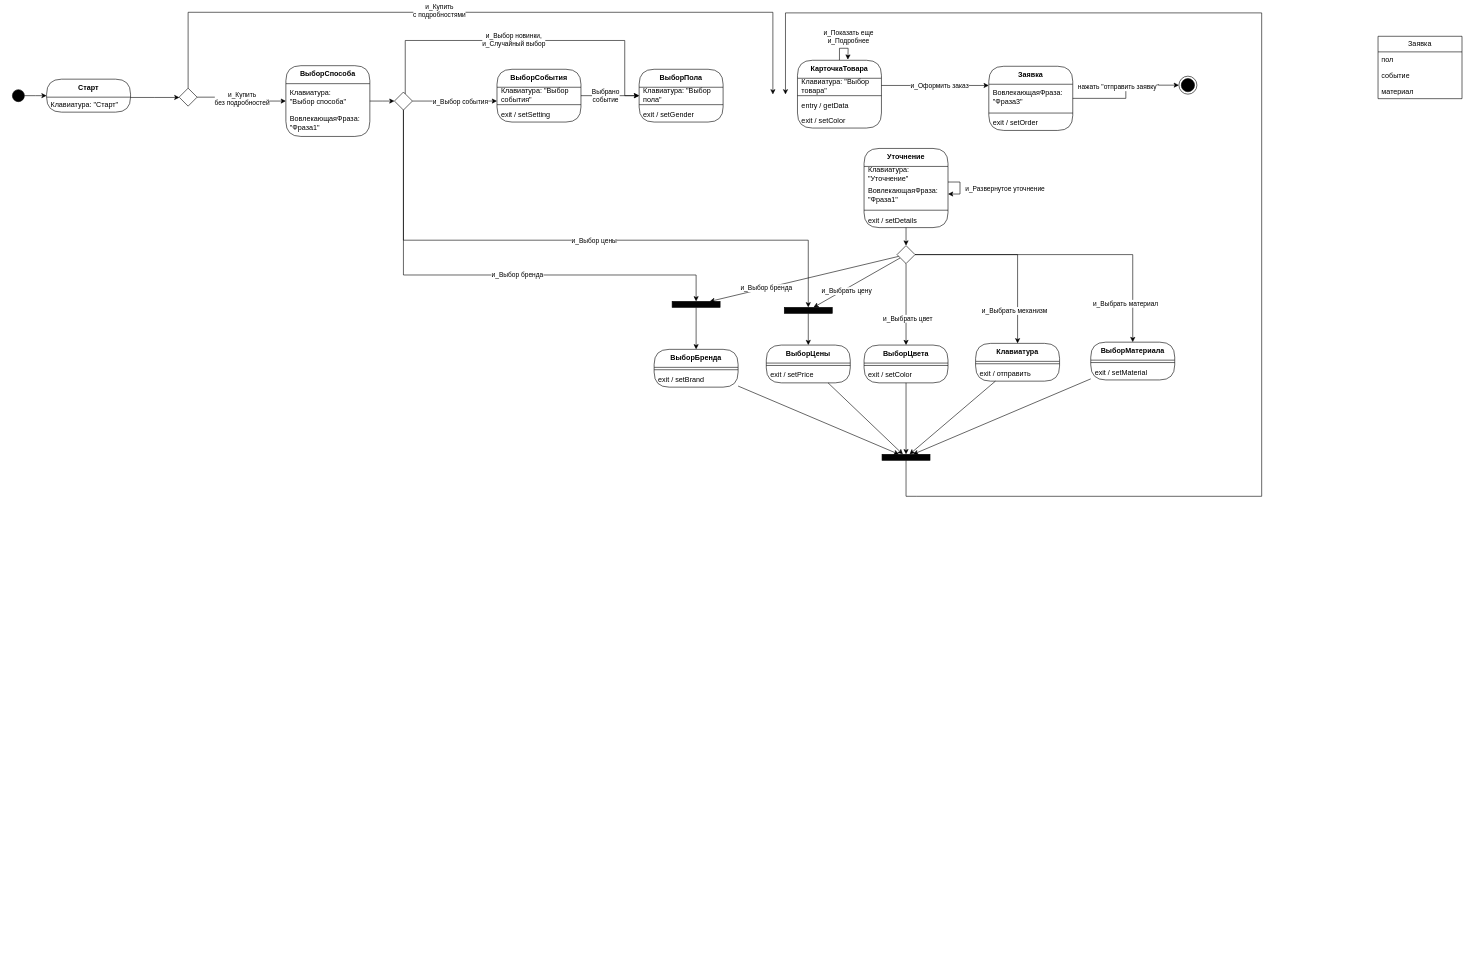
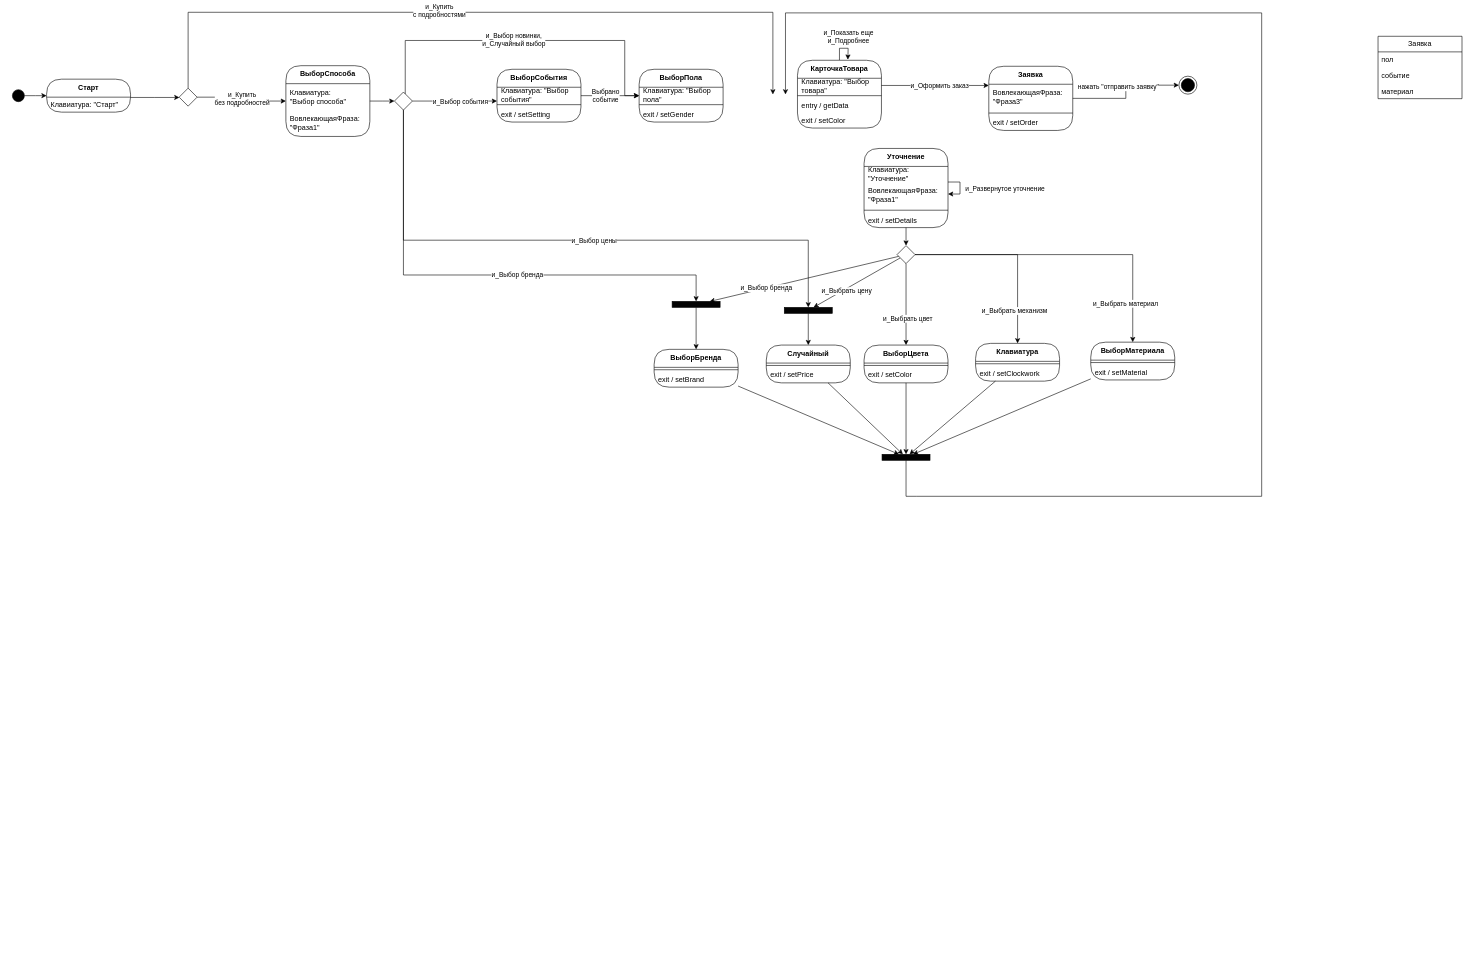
(809, 354) -> (809, 354)
(1010, 374) -> (1015, 374)
